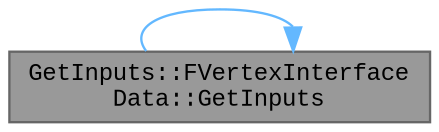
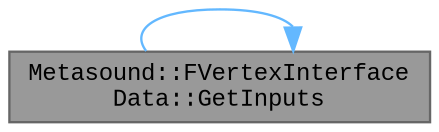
(220, 87) -> (220, 87)
